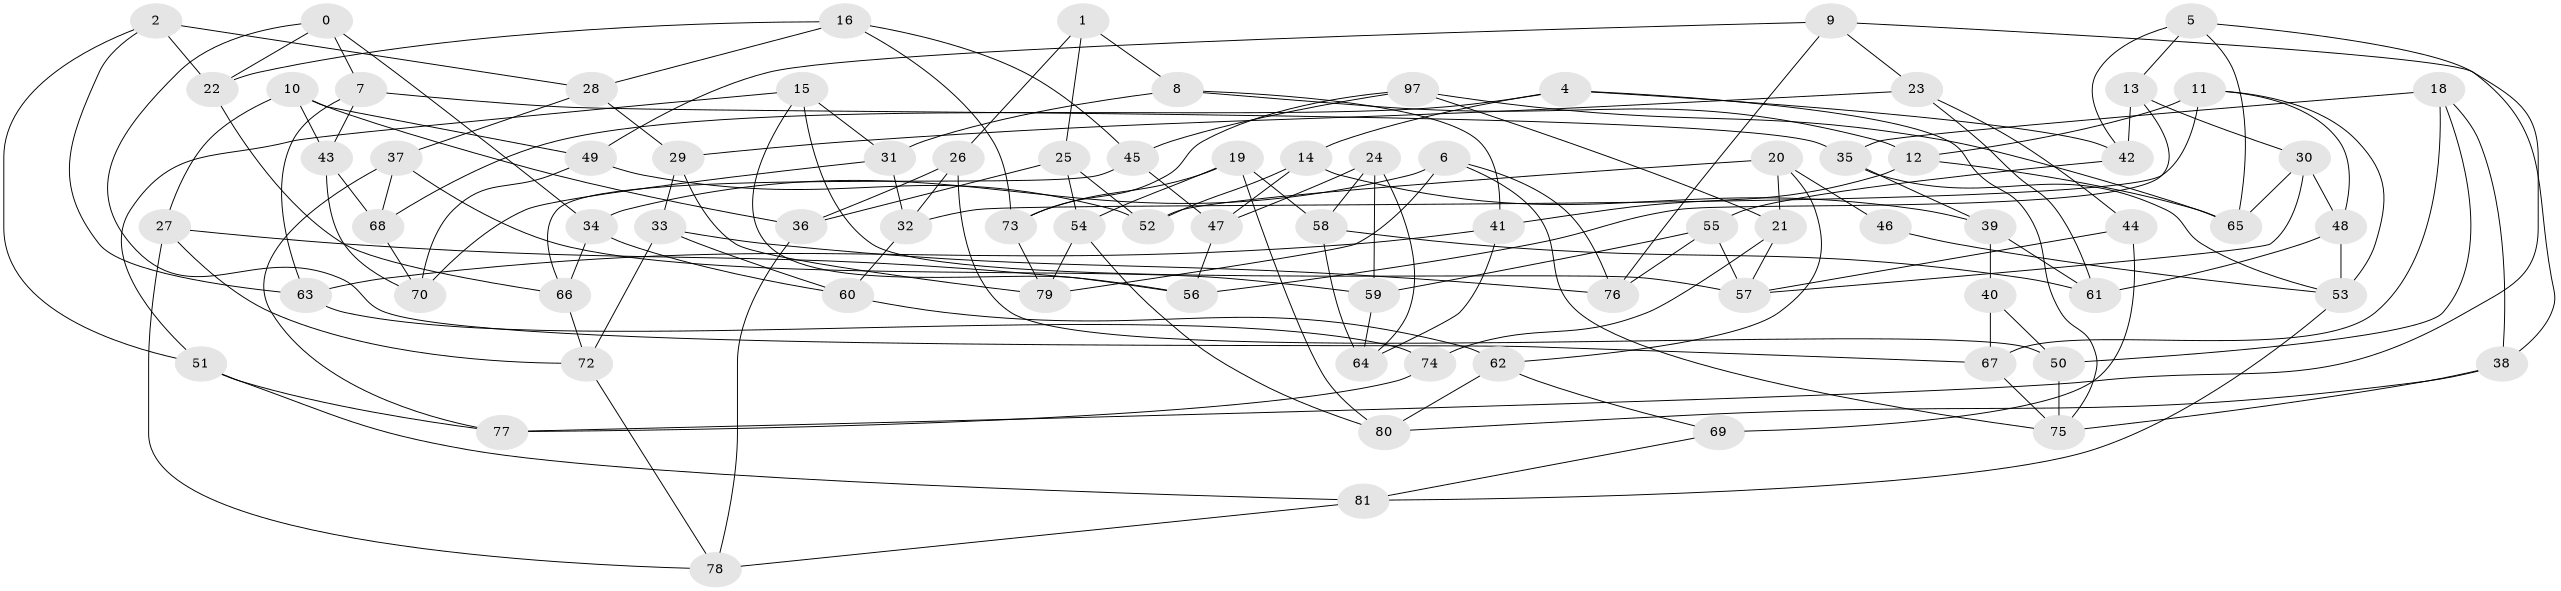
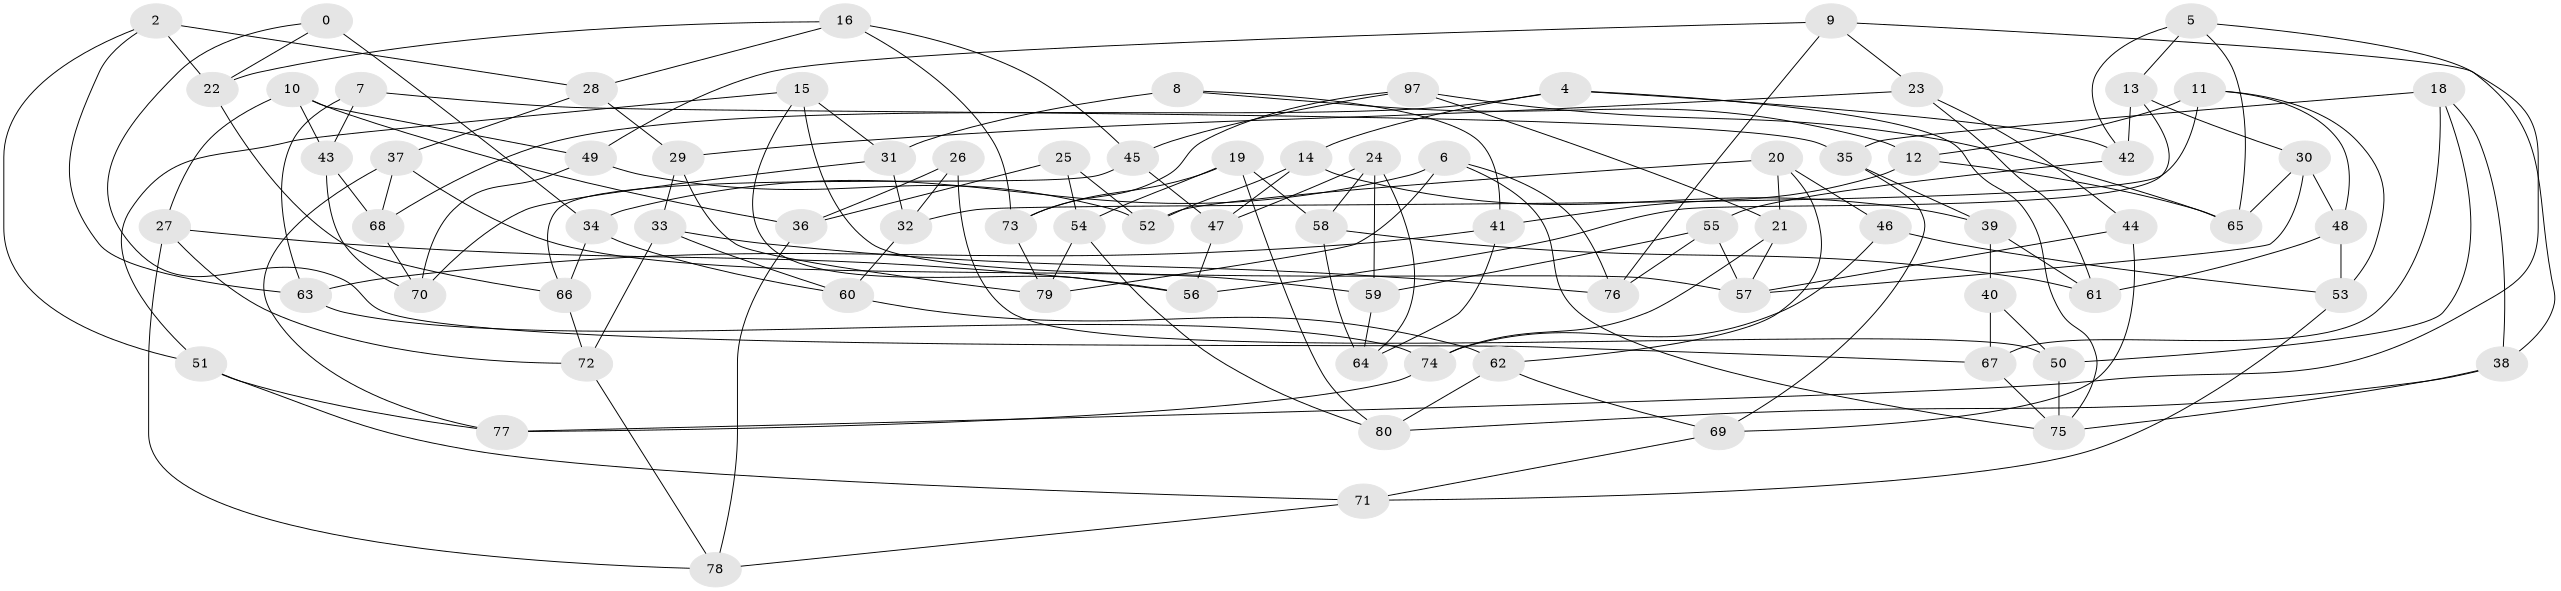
(1083, 21) -> none
(348, 62) -> none
(2149, 203) -> (1879, 308)
none -> (1595, 334)
(1363, 501) -> (1363, 501)
